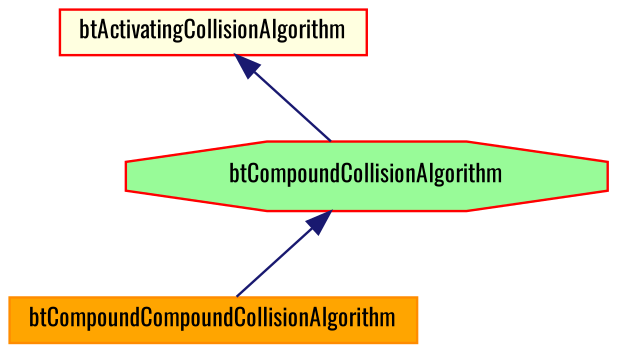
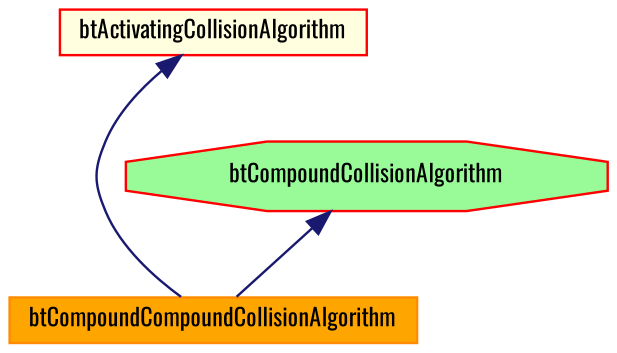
(293, 107) -> (98, 188)
